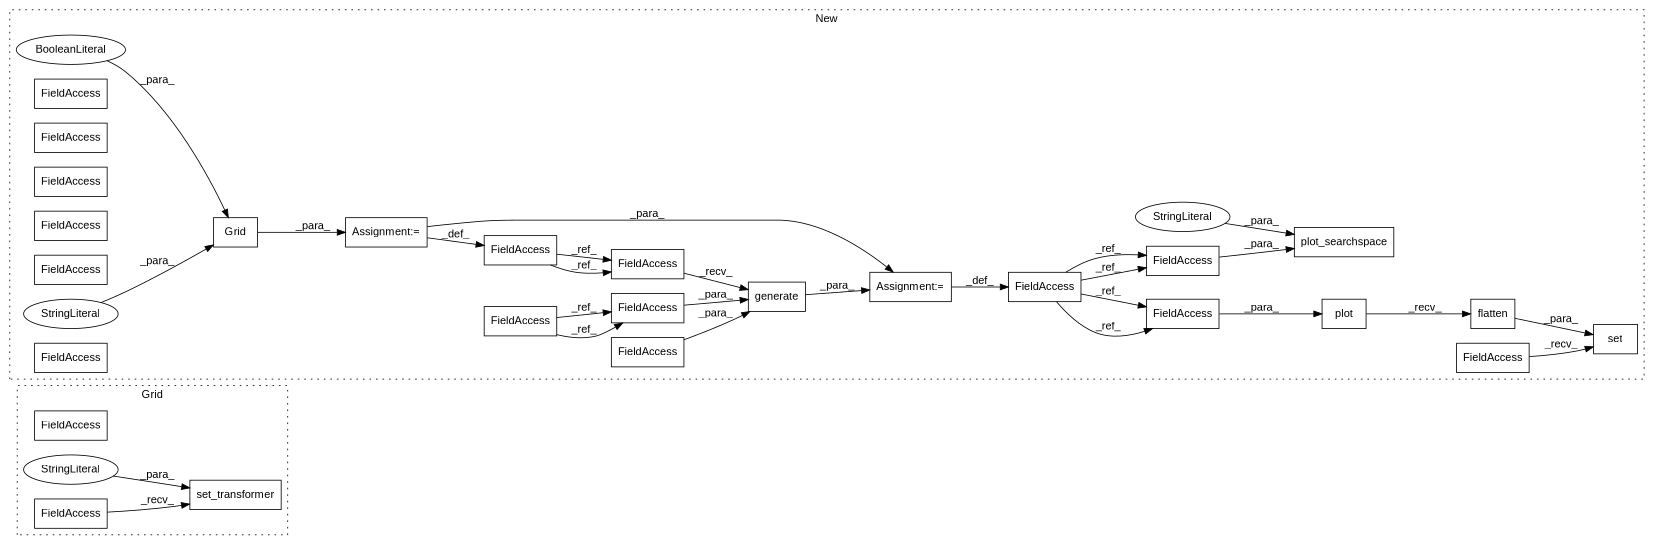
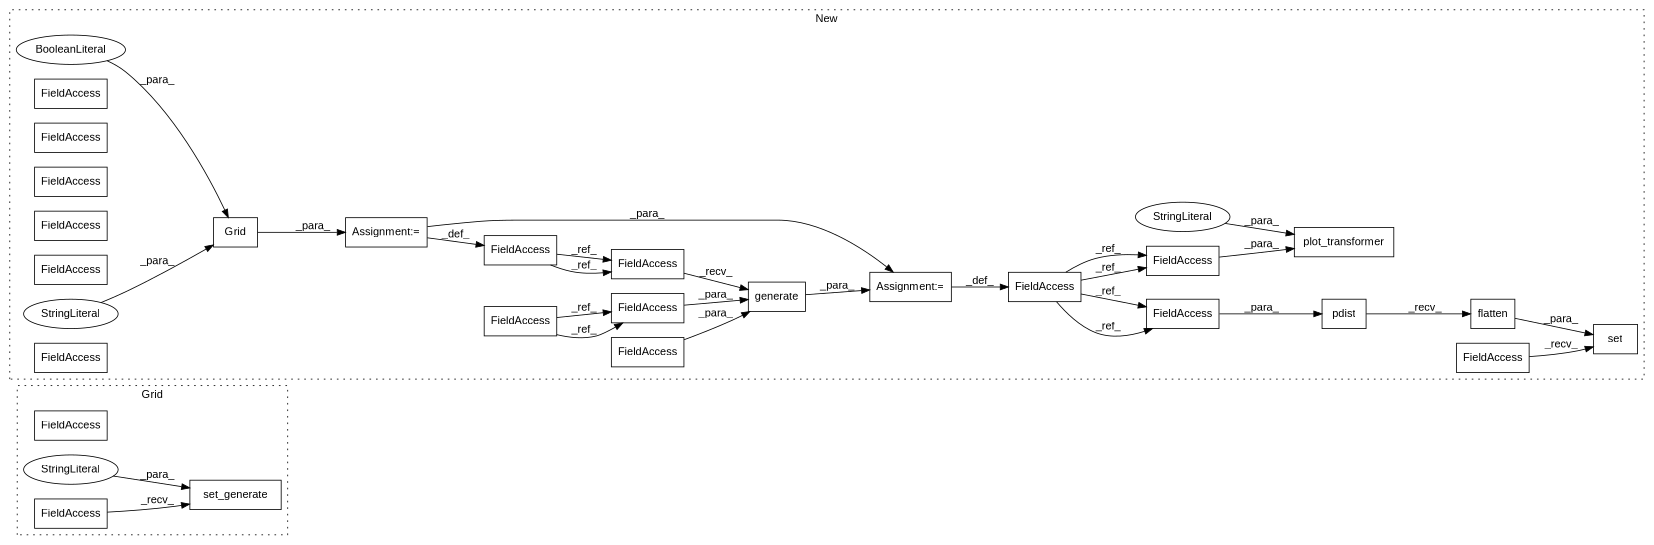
(1344, 242) -> (1344, 242)
(1344, 314) -> (1344, 314)
(236, 495) -> (236, 495)
